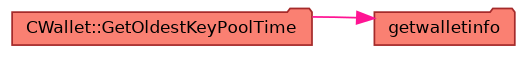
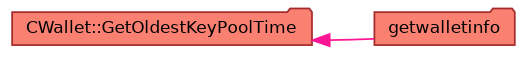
(335, 17) -> (352, 40)
